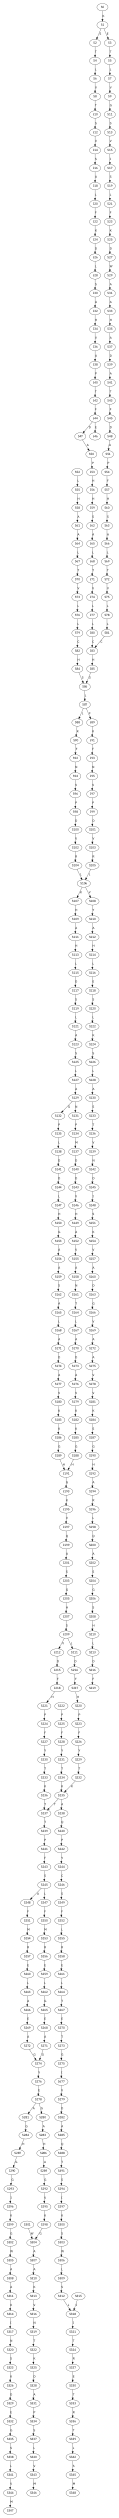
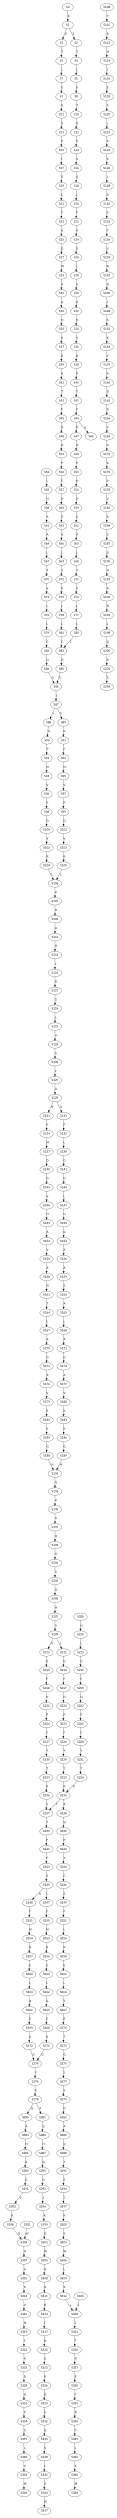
(88, 892) -> none
(92, 1599) -> none
none -> (80, 1696)
